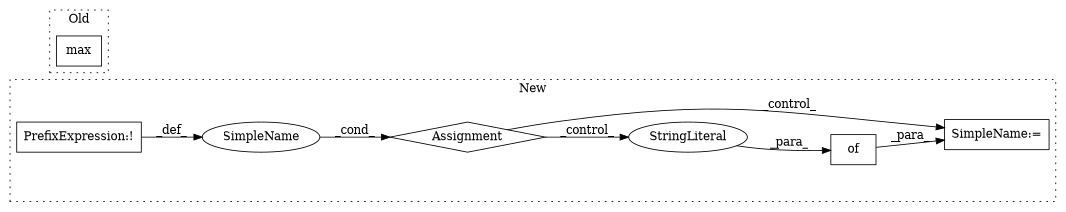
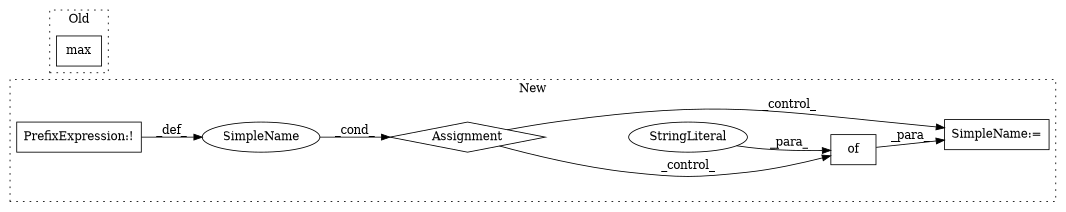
(583, 137) -> (660, 175)
